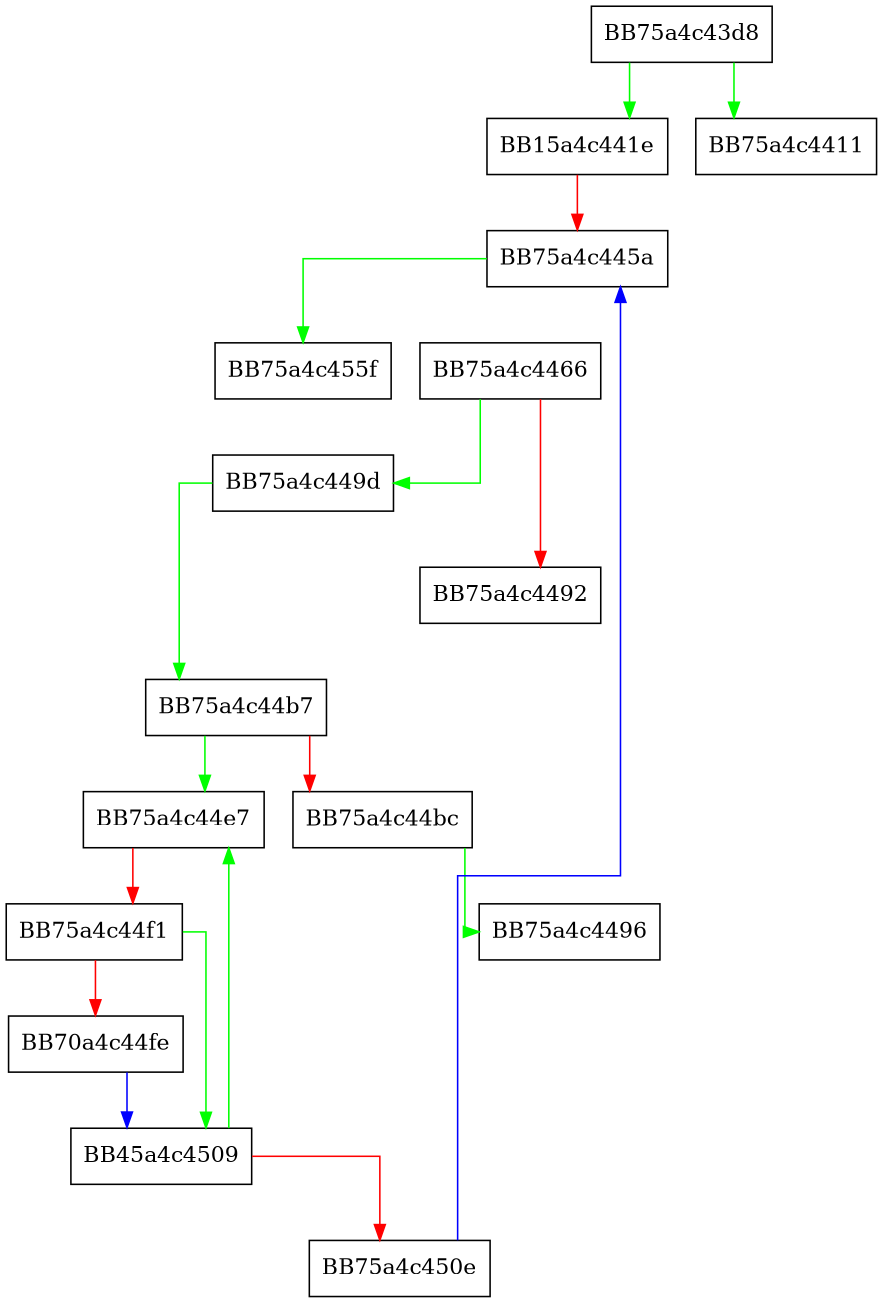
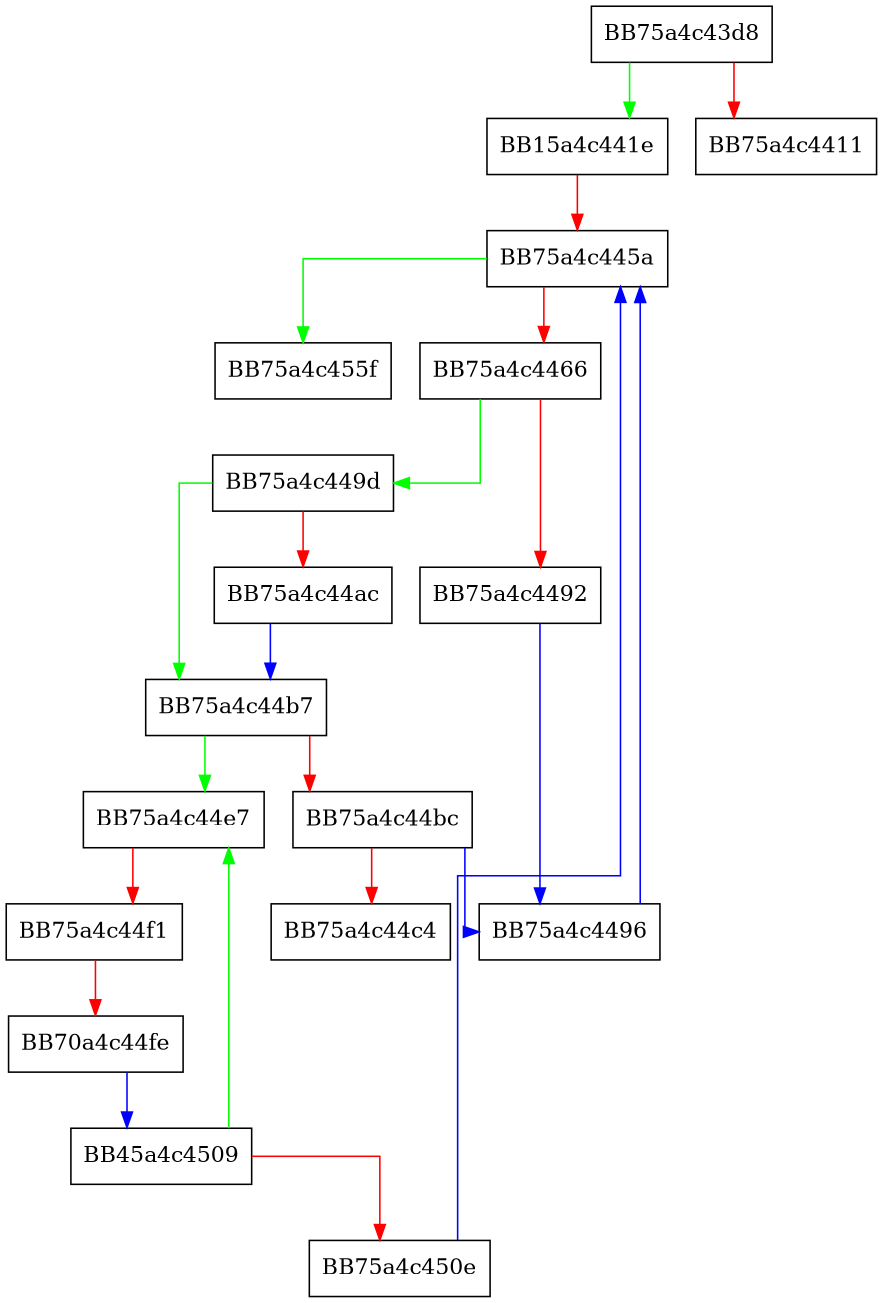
(734, 82) -> (734, 82)
none -> (544, 307)
none -> (303, 595)
none -> (640, 603)
none -> (540, 756)
(465, 891) -> (465, 891)
none -> (361, 932)
(206, 1011) -> none
